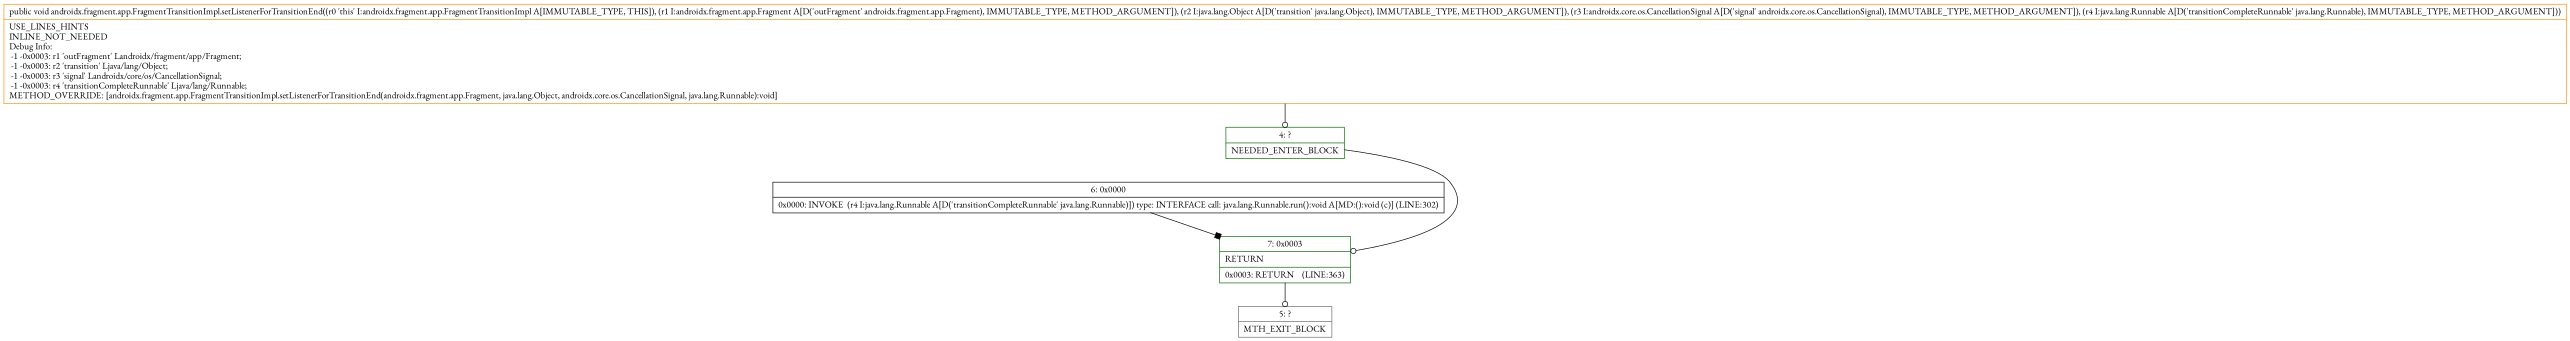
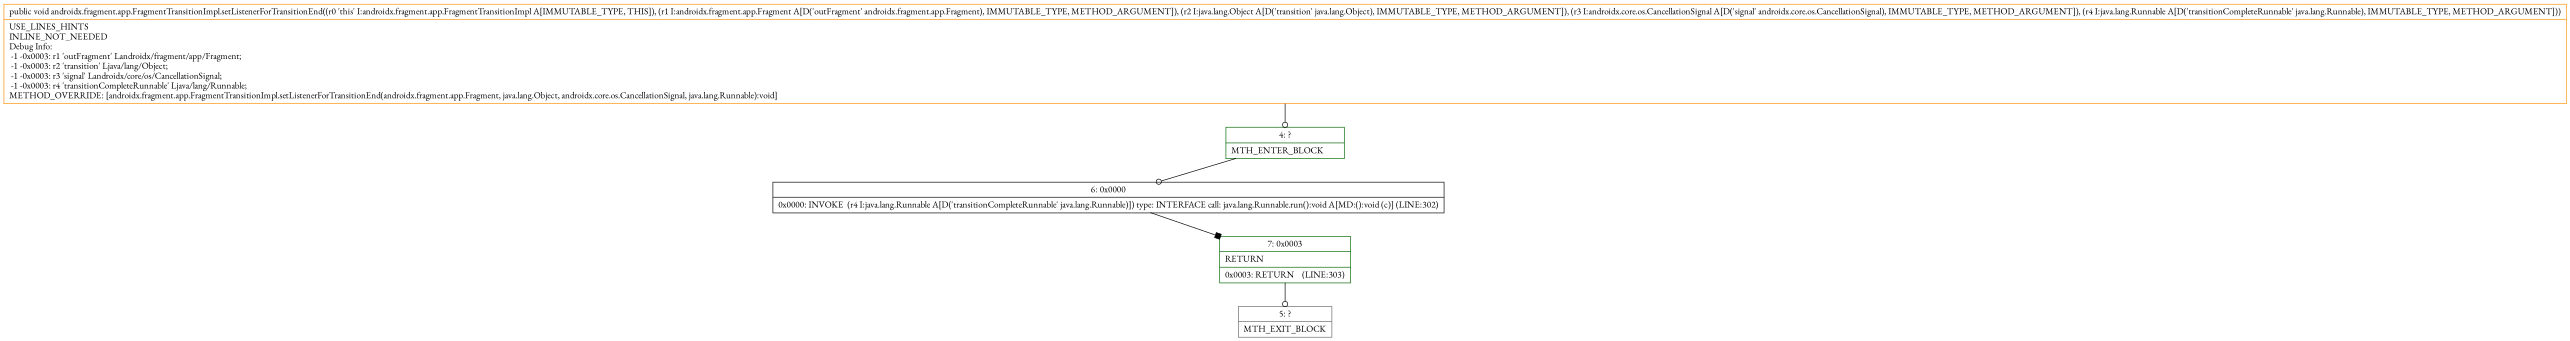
(1285, 150) -> (1278, 150)
(1456, 194) -> (1199, 170)
(1285, 275) -> (1285, 275)
